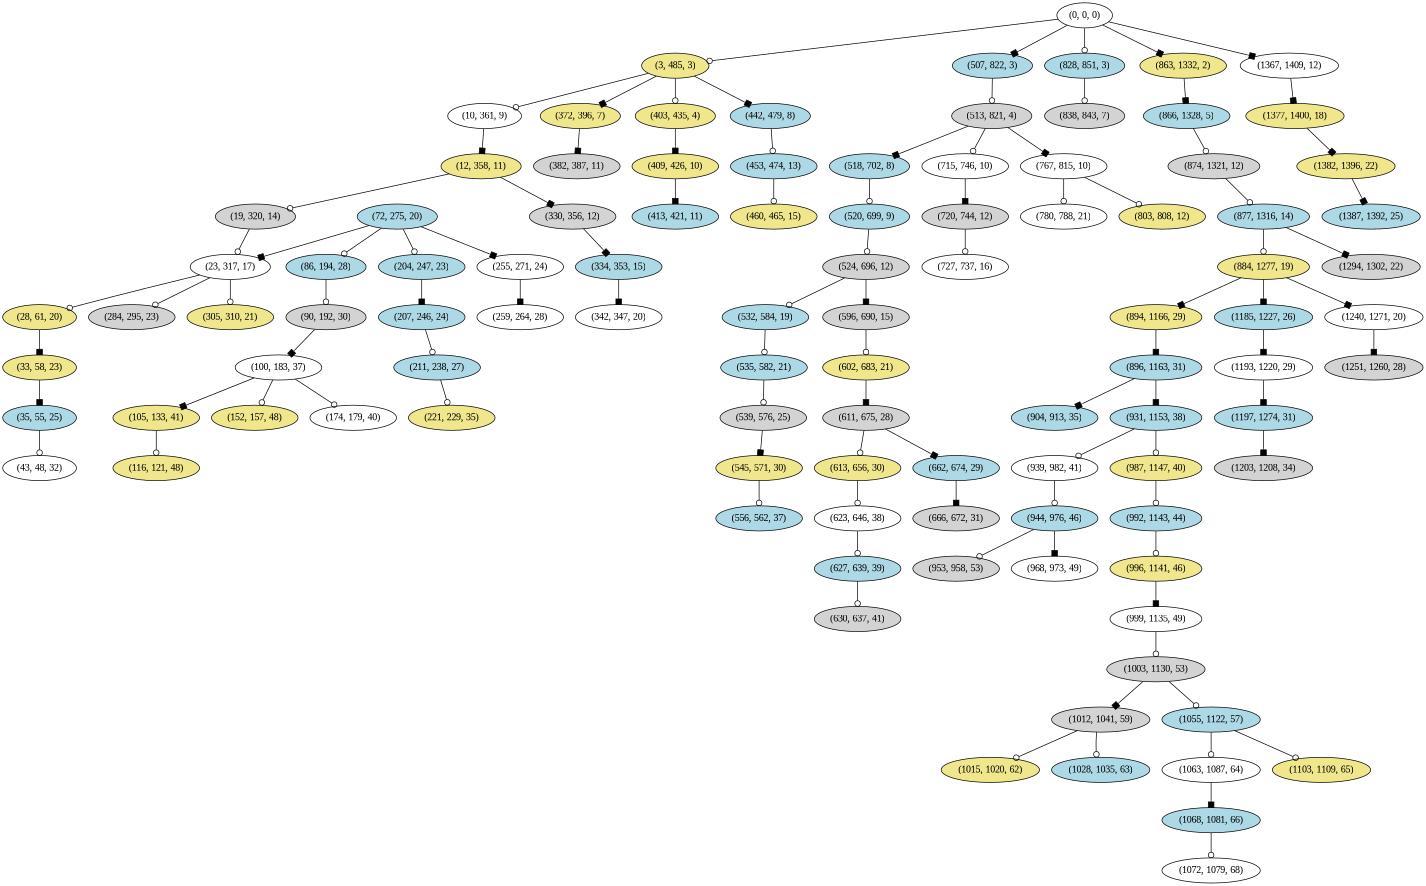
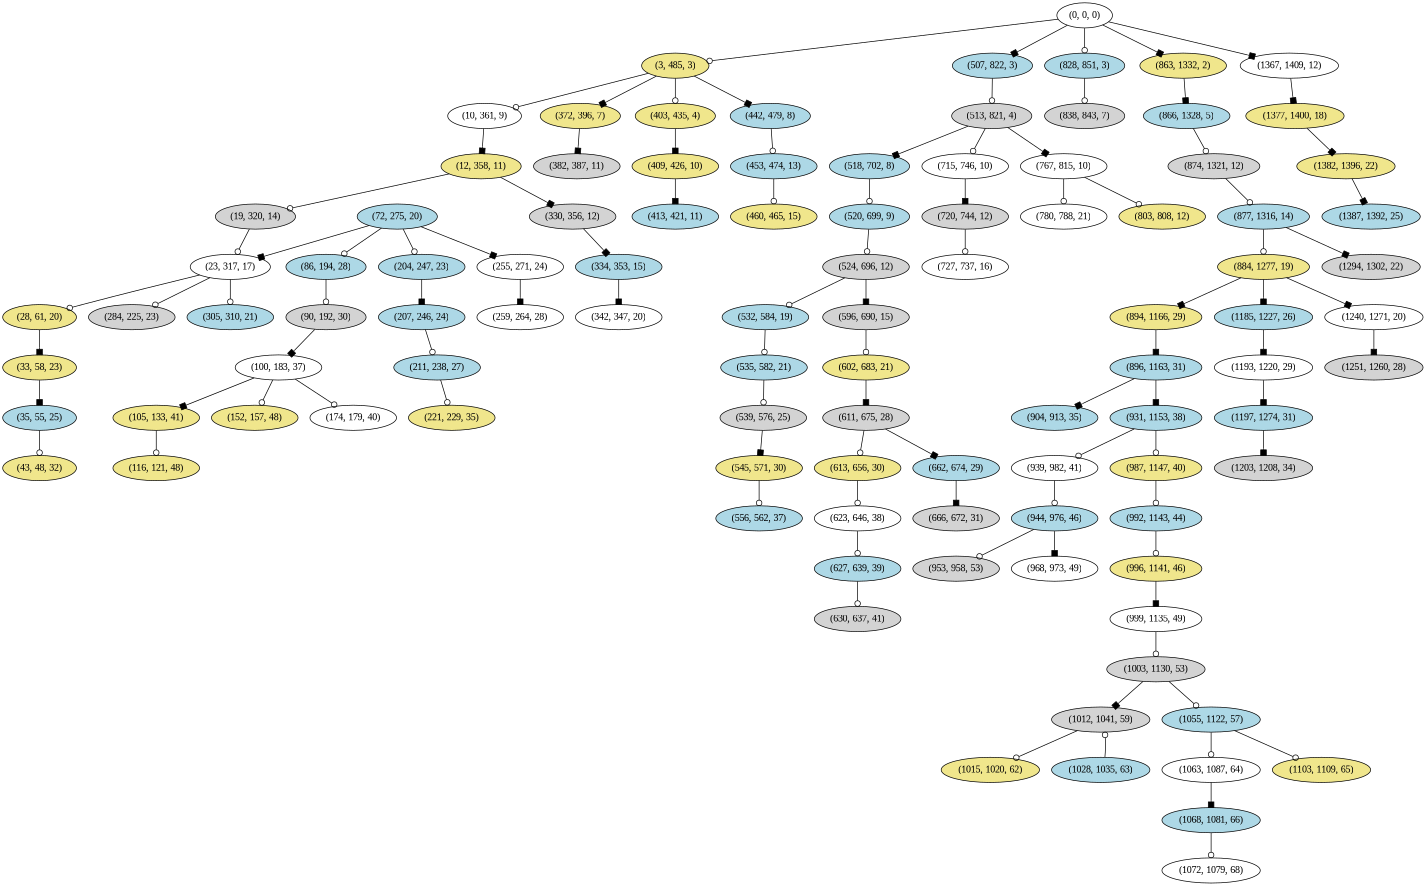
(132, 317) -> (132, 317)
(230, 317) -> (230, 317)
(40, 468) -> (40, 468)
(1096, 742) -> (1105, 747)
